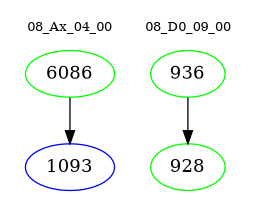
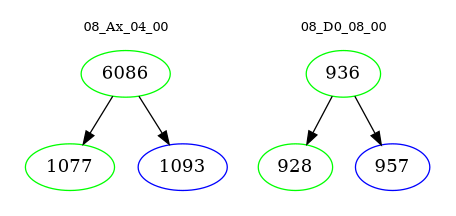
(189, 28) -> (344, 28)
none -> (70, 167)
none -> (393, 167)
